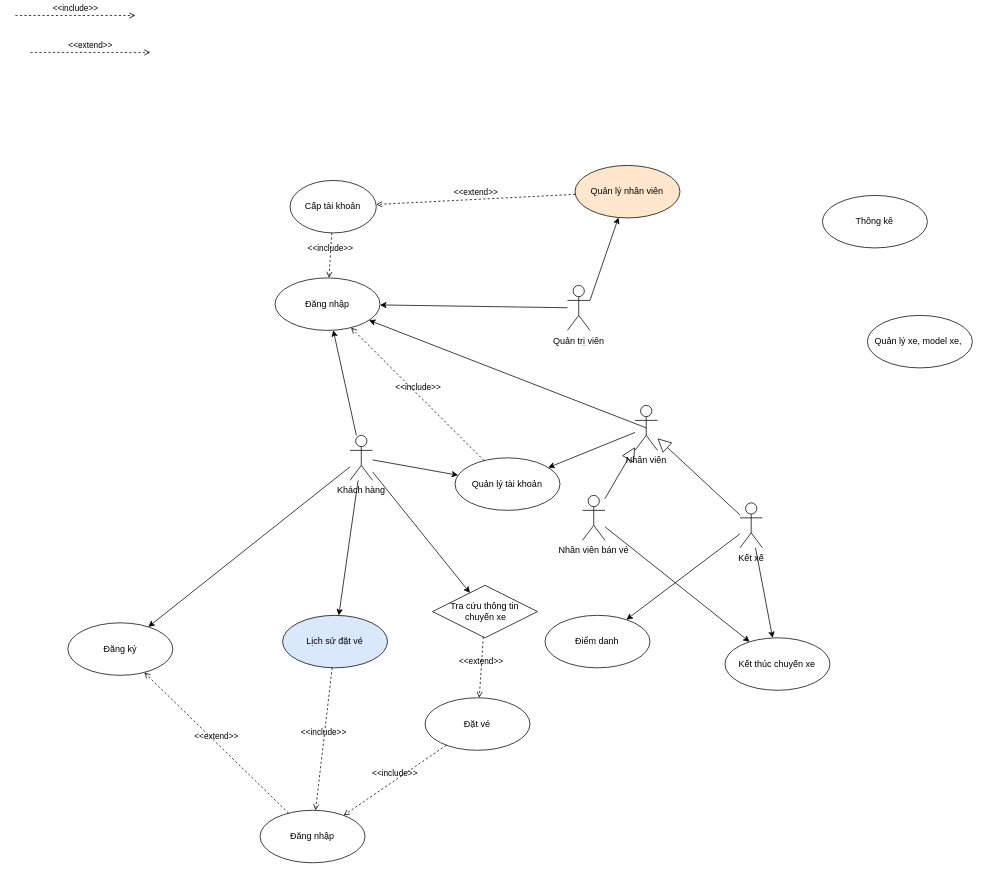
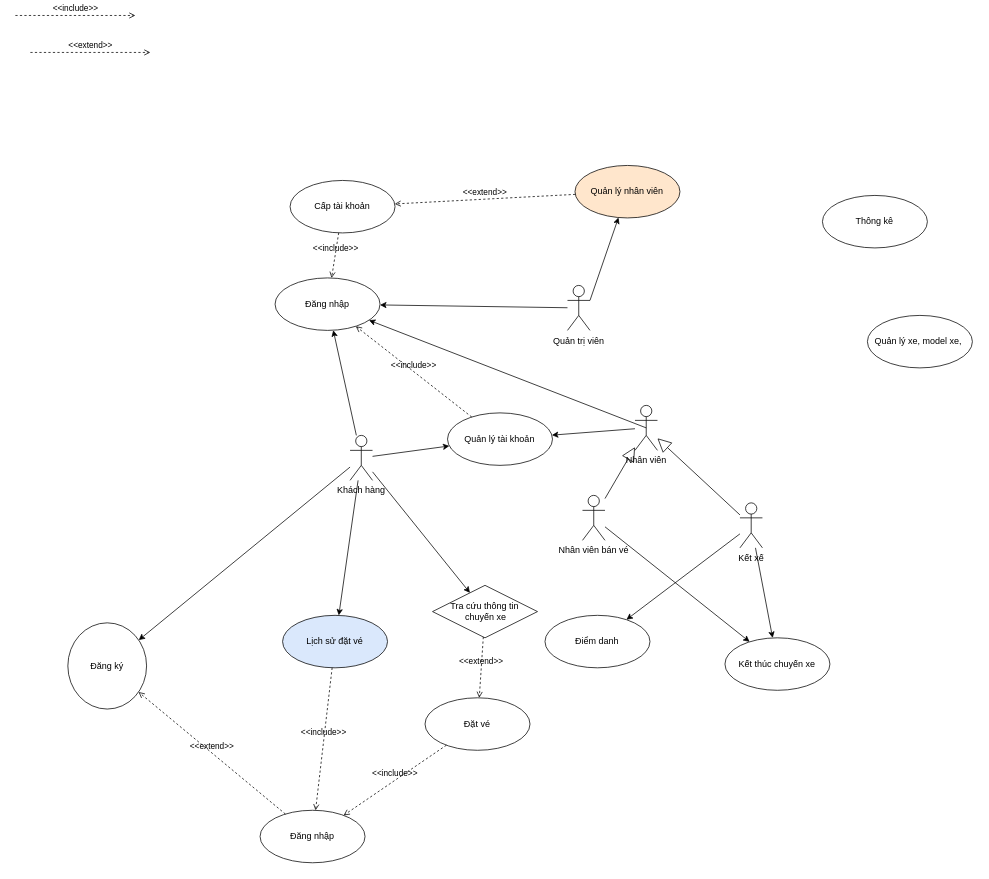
(333, 207) -> (343, 207)
(508, 484) -> (500, 439)
(120, 649) -> (107, 666)
